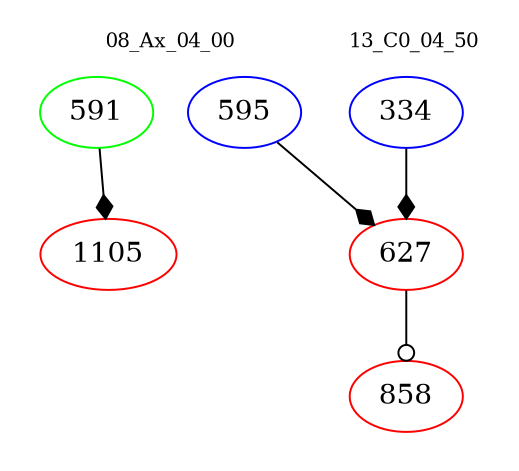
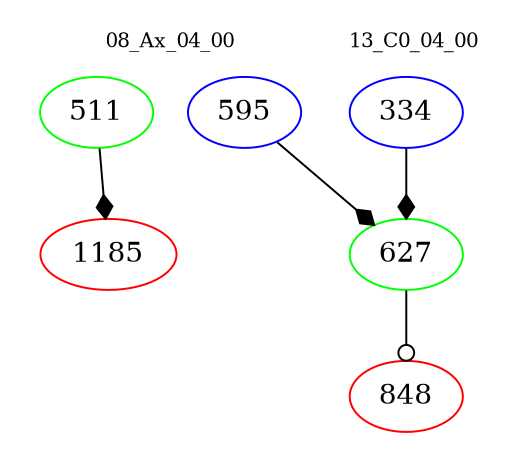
(414, 42) -> (414, 42)
(97, 112) -> (97, 112)
(108, 254) -> (108, 254)
(406, 254) -> (406, 254)
(406, 396) -> (406, 396)
